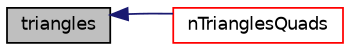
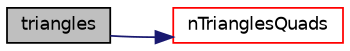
(151, 14) -> (133, 37)
